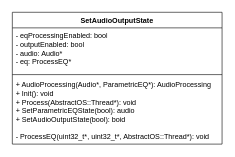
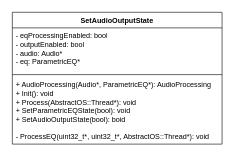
(65, 49) -> (65, 49)
(118, 116) -> (118, 116)
